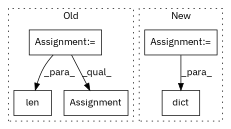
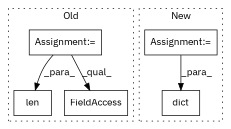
(96, 103) -> (96, 103)
